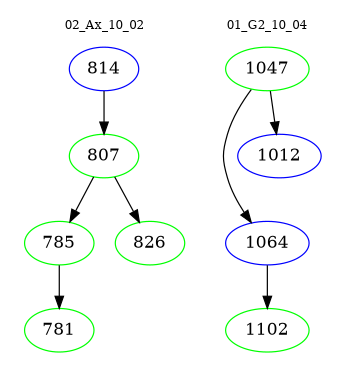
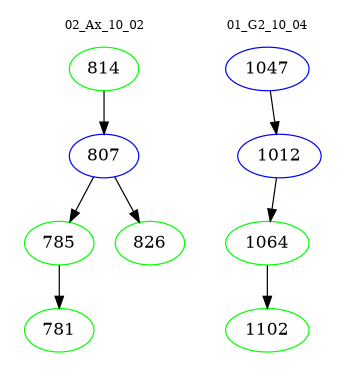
(104, 69) -> (104, 69)
(267, 69) -> (267, 69)
(224, 150) -> (274, 194)
(104, 156) -> (104, 156)
(267, 243) -> (267, 243)
